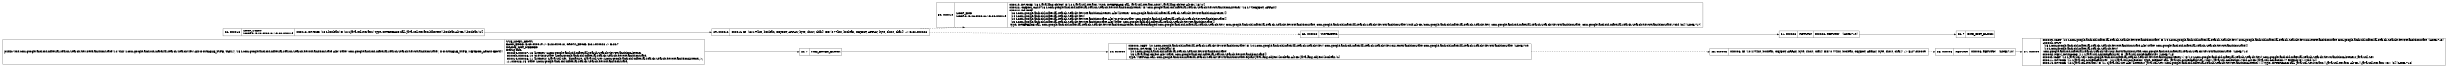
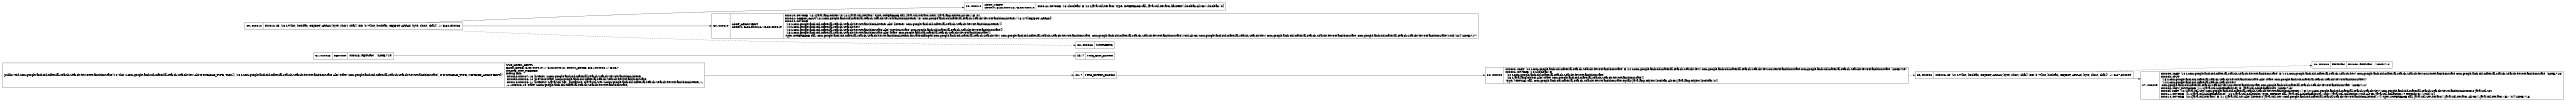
(964, 14) -> (745, 24)
(942, 28) -> (586, 26)
(597, 32) -> (695, 12)
(1558, 34) -> none
(1980, 34) -> (1100, 56)
(2053, 43) -> (2171, 77)
(2018, 52) -> (2136, 79)
